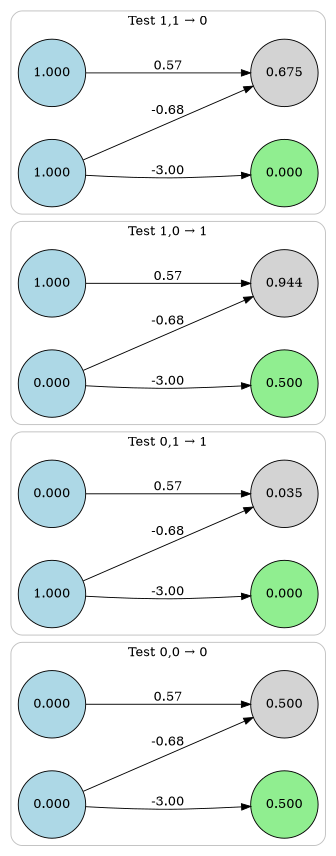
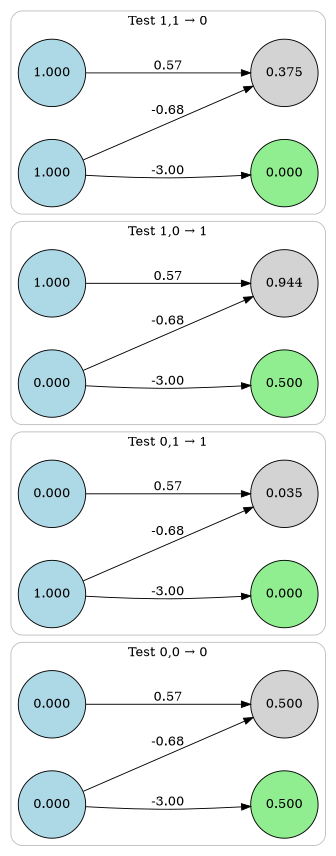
(284, 73) -> (284, 73)
